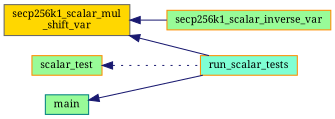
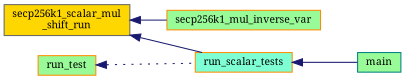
(67, 20) -> (67, 20)
(249, 20) -> (244, 20)
(67, 65) -> (67, 65)
(151, 87) -> (330, 62)
